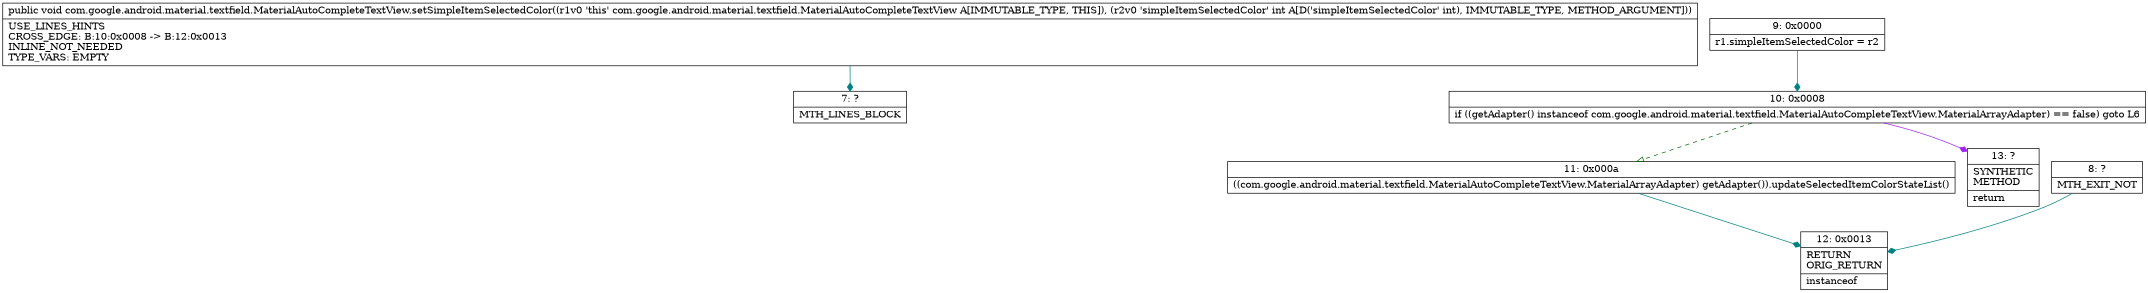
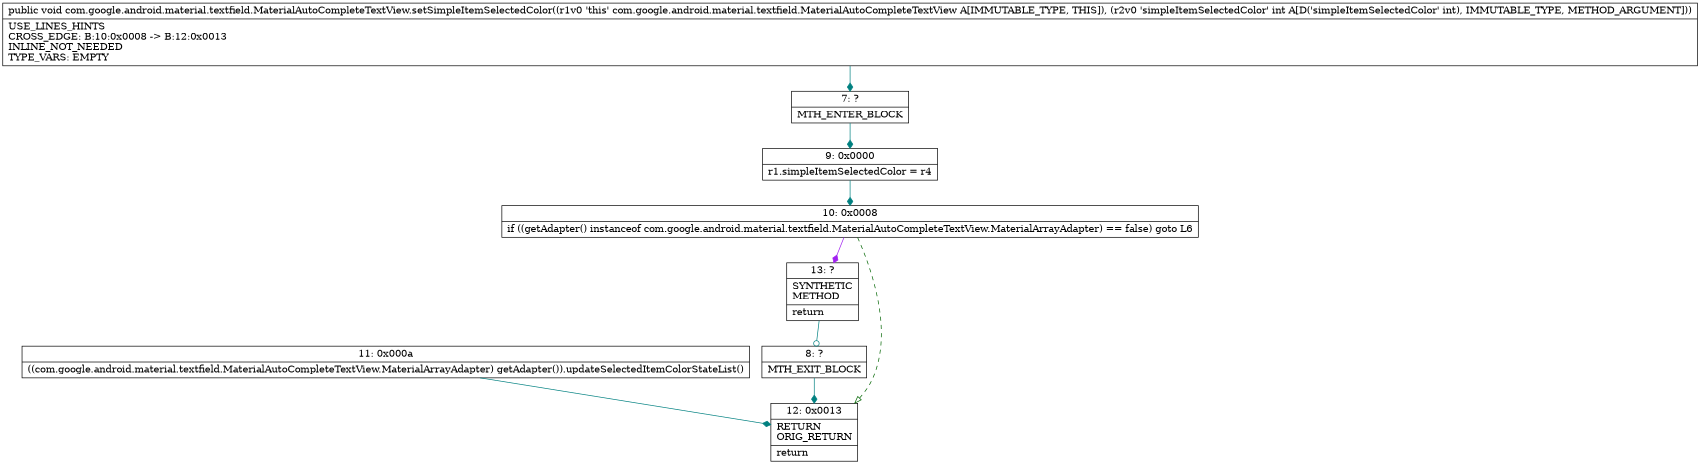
(1797, 42) -> (850, 172)
(850, 115) -> (850, 115)
none -> (850, 132)
(1698, 141) -> (881, 319)
(2097, 185) -> (814, 370)
(1832, 281) -> (792, 453)
none -> (818, 331)
